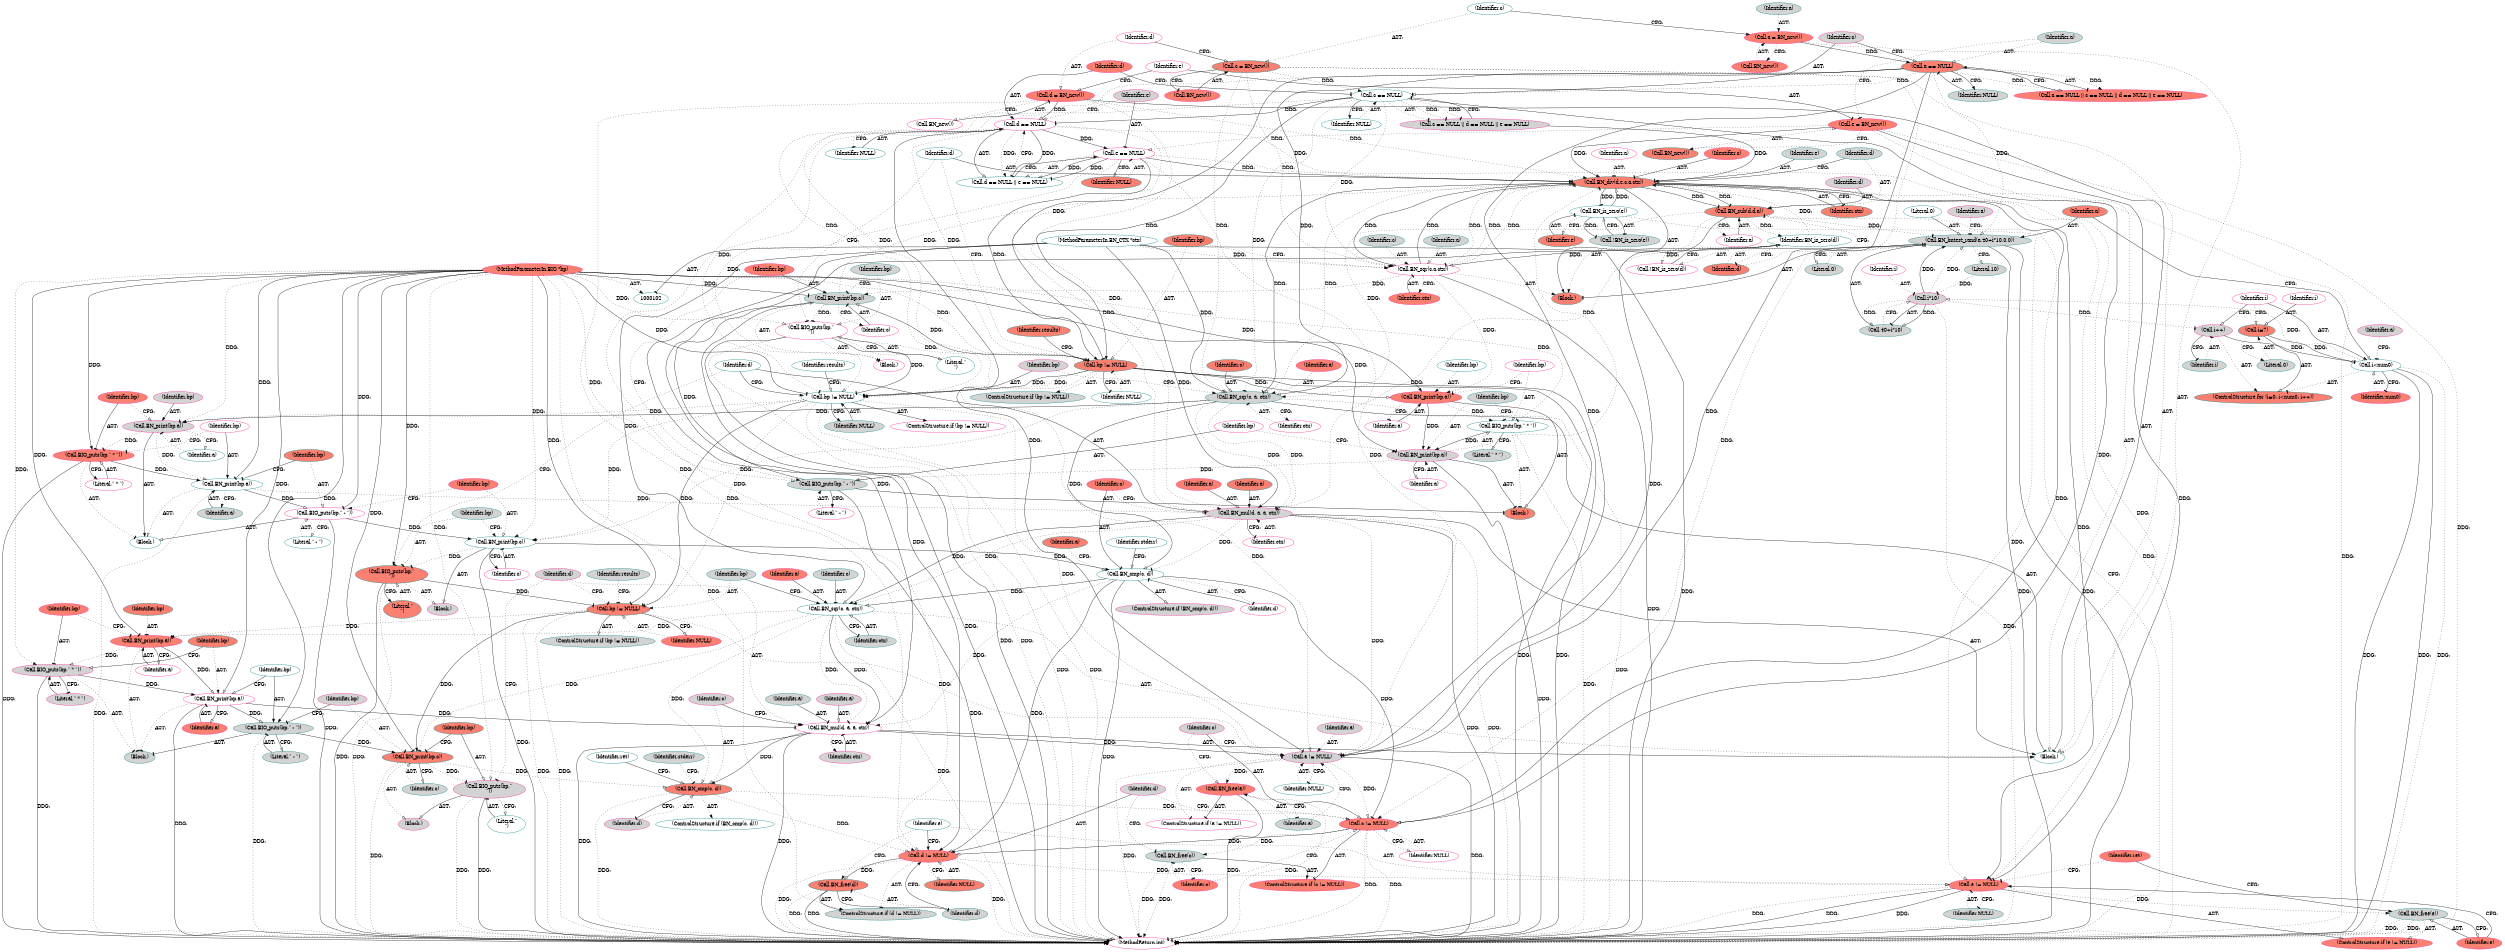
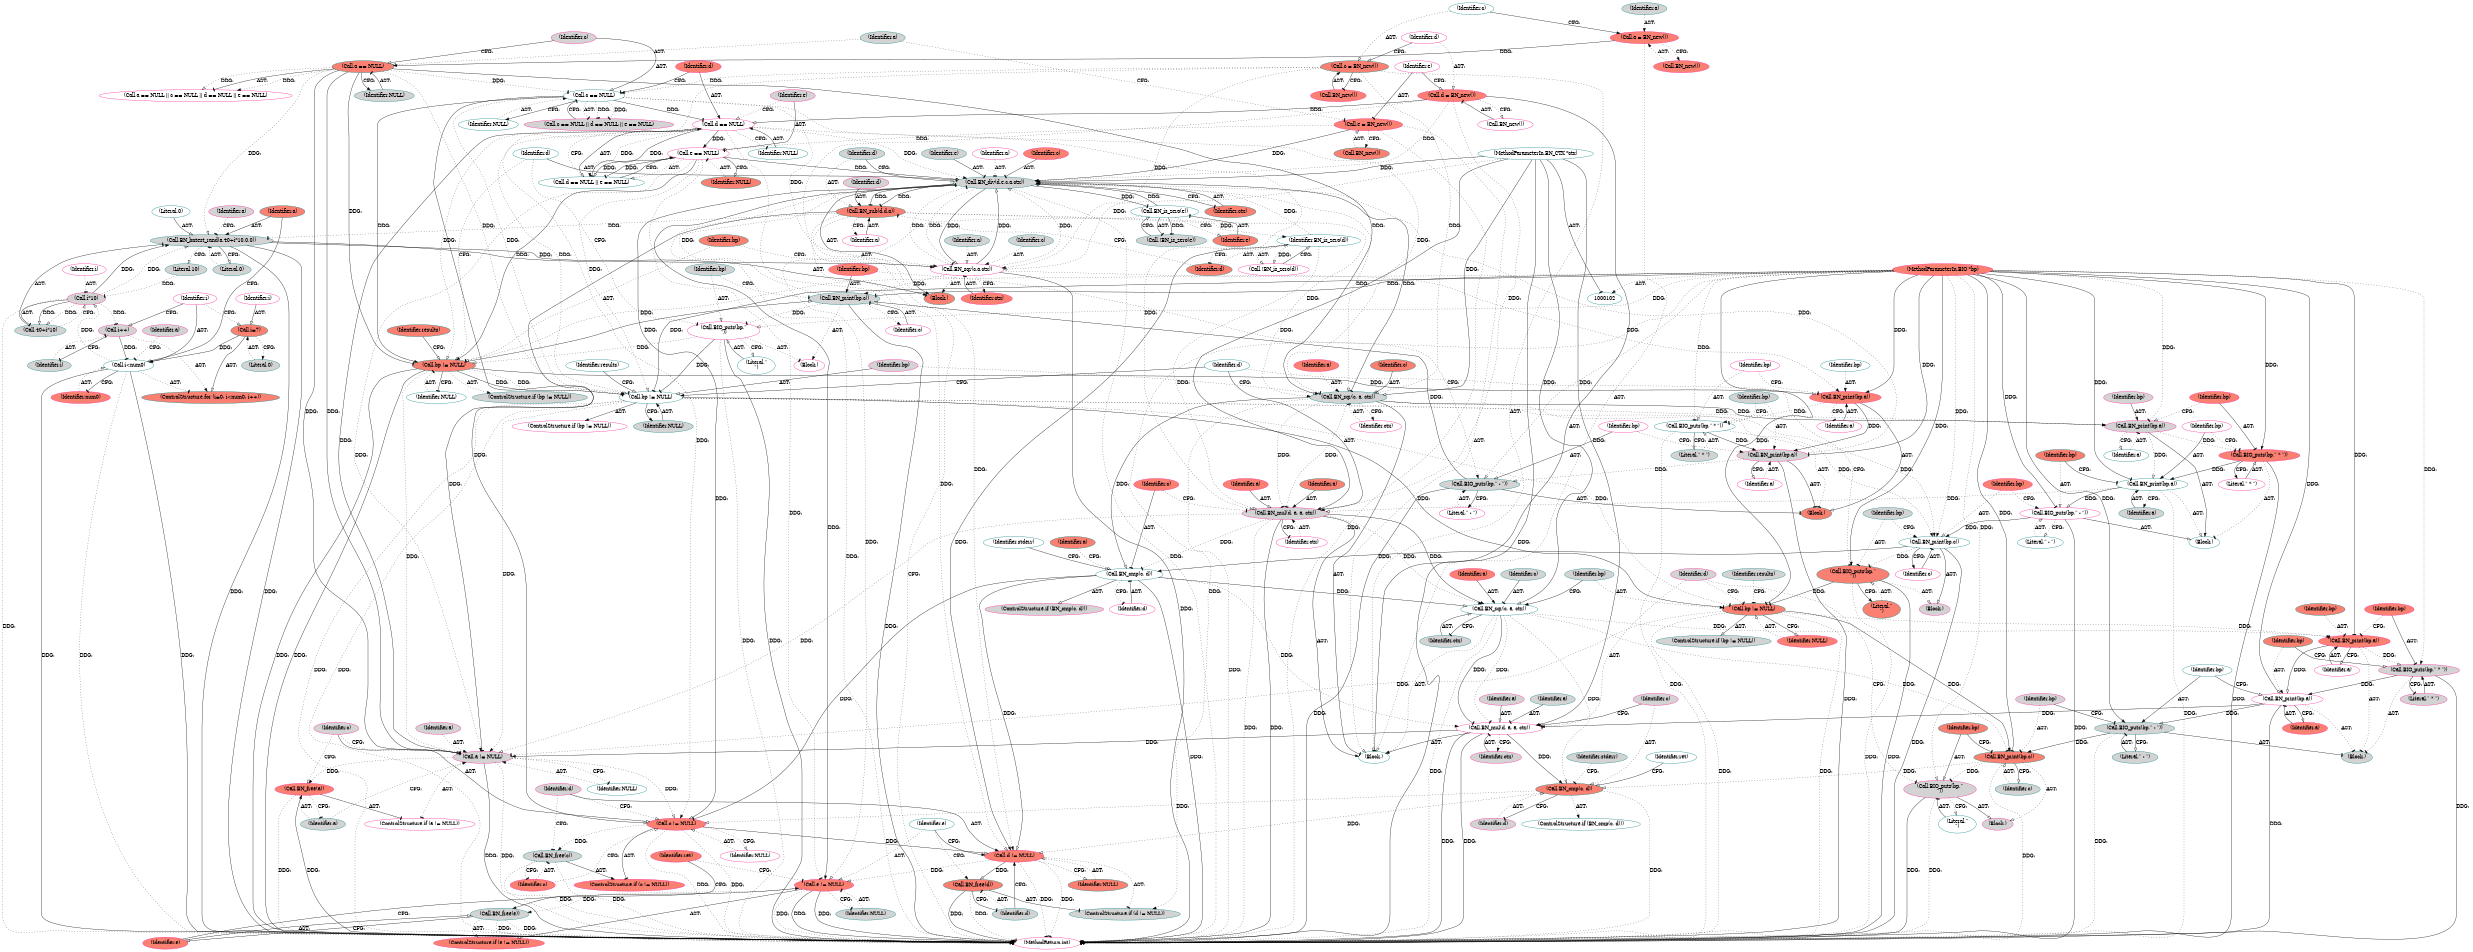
(2018, 76) -> none
(2111, 96) -> (196, 96)
(1699, 134) -> (1274, 176)
(1614, 183) -> (995, 183)
(2143, 441) -> none
